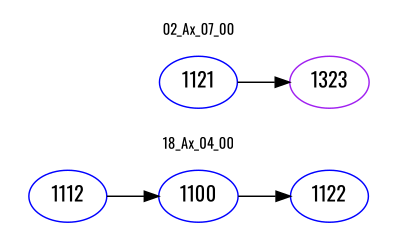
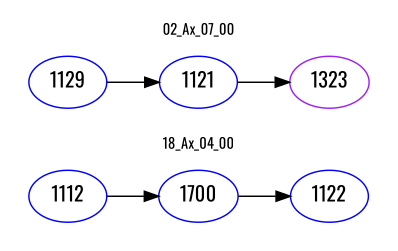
none -> (68, 82)
(198, 196) -> (198, 196)
